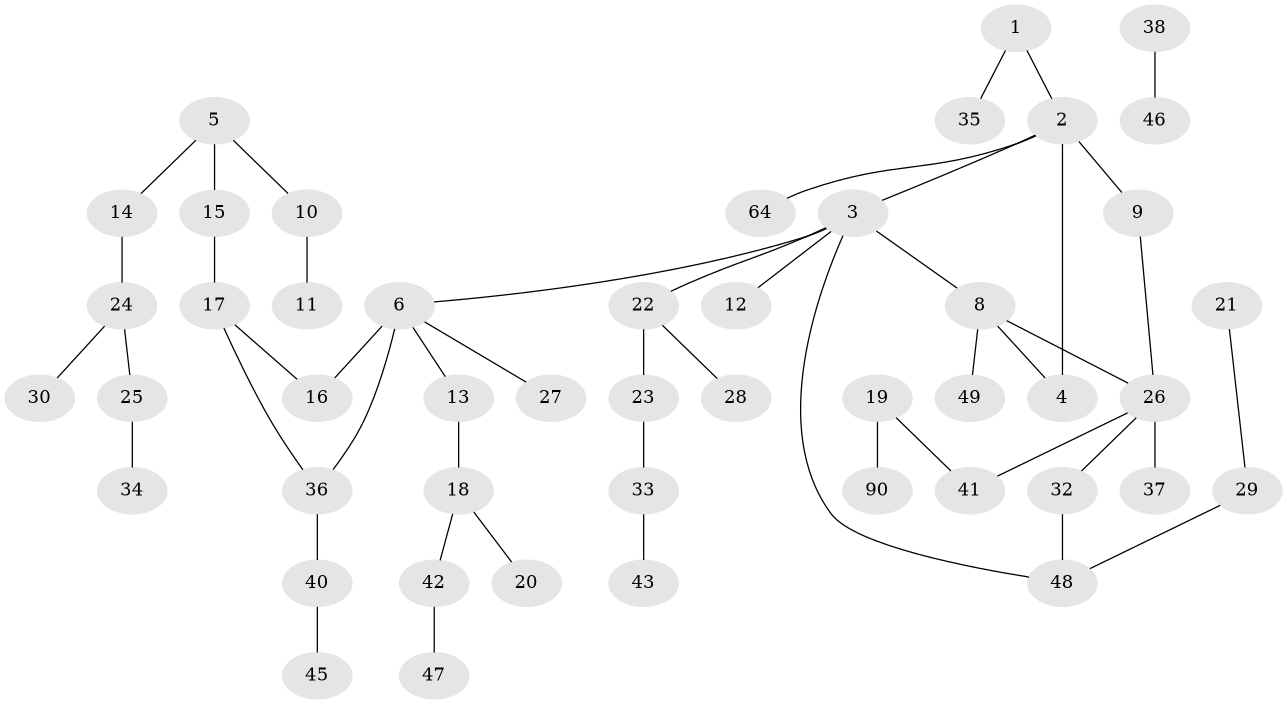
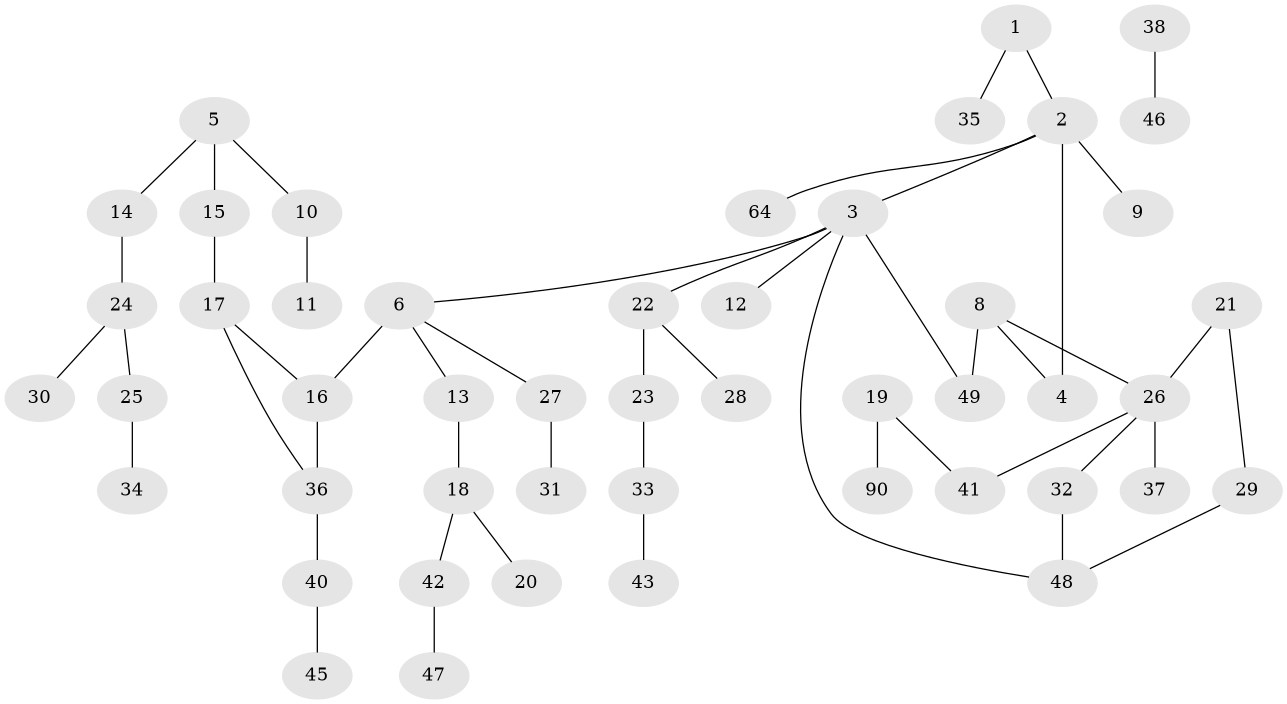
(917, 260) -> (911, 306)
(1147, 306) -> (1191, 352)
(372, 403) -> (317, 445)
none -> (551, 491)
